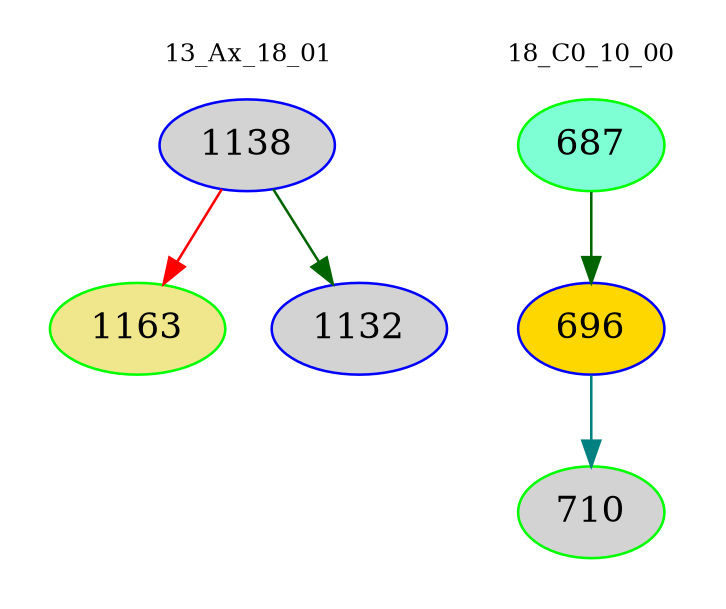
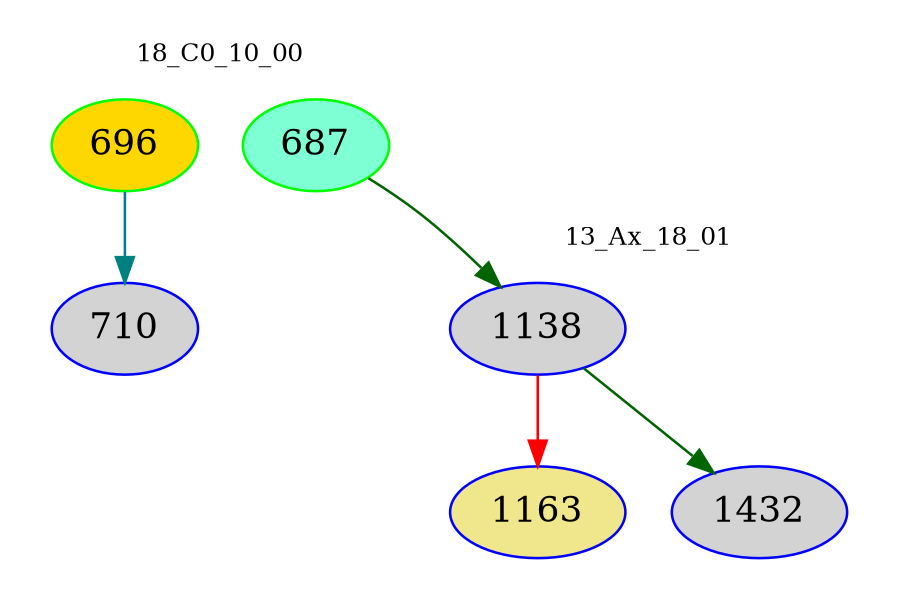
(591, 225) -> (447, 236)
(138, 329) -> (538, 512)
(359, 329) -> (759, 512)
(591, 329) -> (125, 145)
(591, 512) -> (125, 329)
